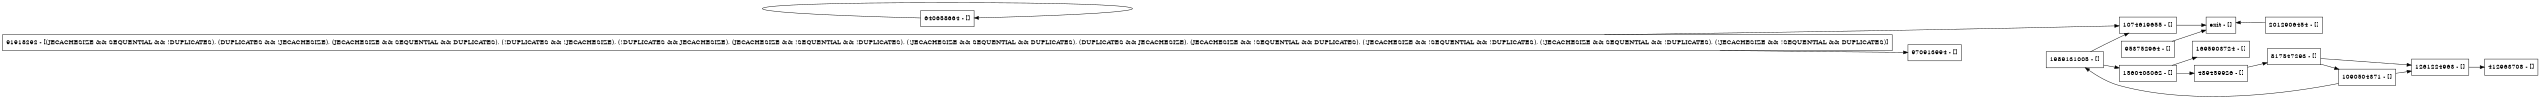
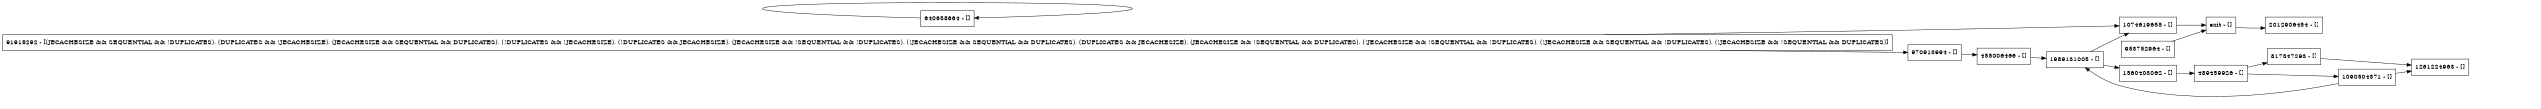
(2253, 22) -> (2248, 28)
(2221, 49) -> none
none -> (2004, 56)
(2328, 66) -> (2291, 75)
(2511, 67) -> none
